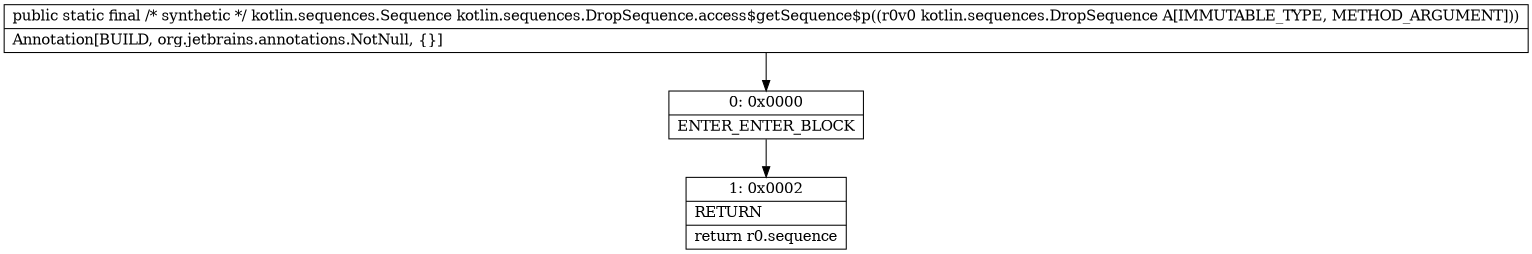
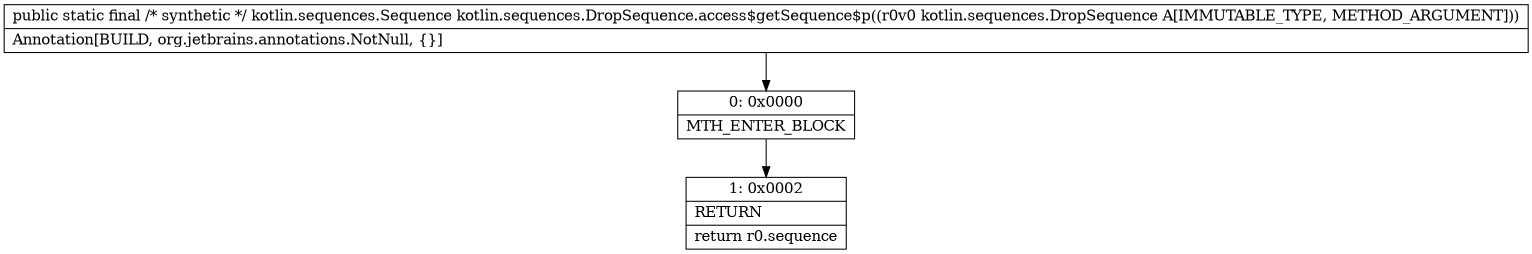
(766, 126) -> (766, 126)
